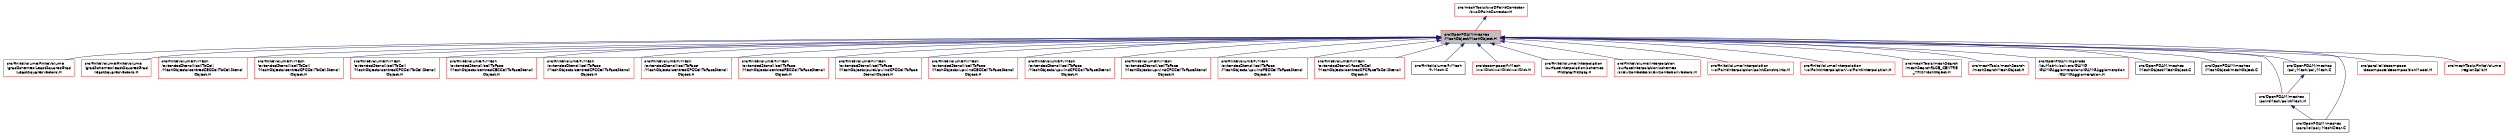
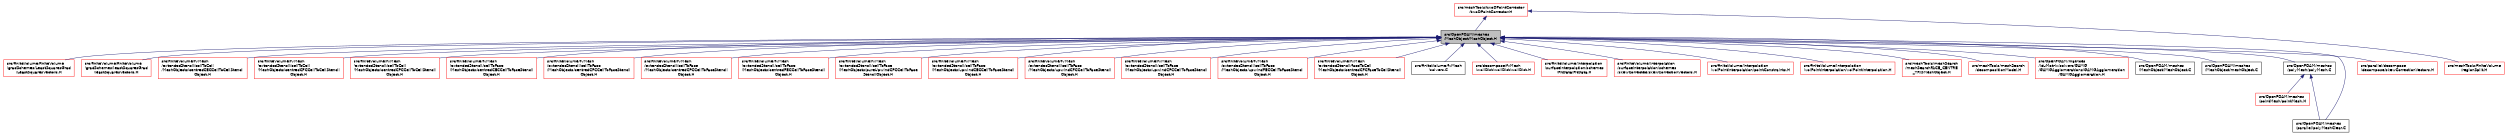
(1471, 37) -> (1471, 37)
(1905, 44) -> none
(1982, 45) -> (1996, 25)
(1438, 68) -> (1438, 68)
(1998, 68) -> (1998, 68)
(2397, 68) -> (2397, 68)
(2303, 114) -> (2316, 99)
